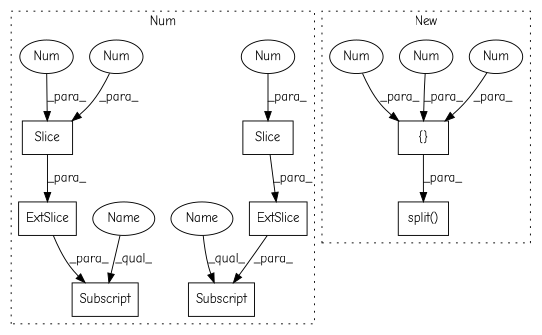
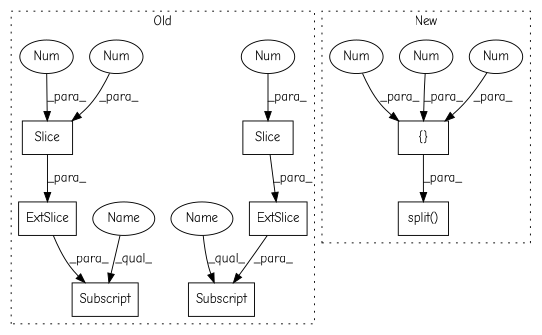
(163, 22) -> (163, 22)
